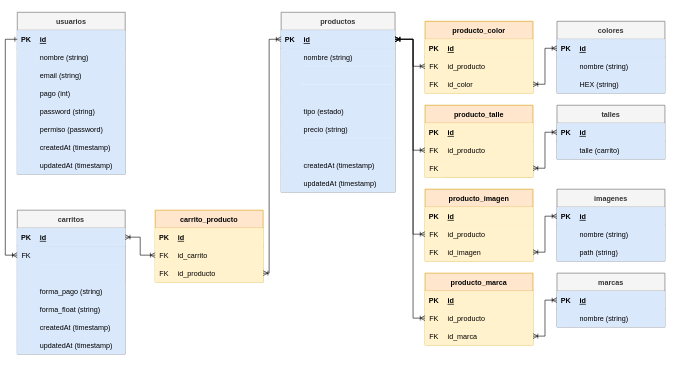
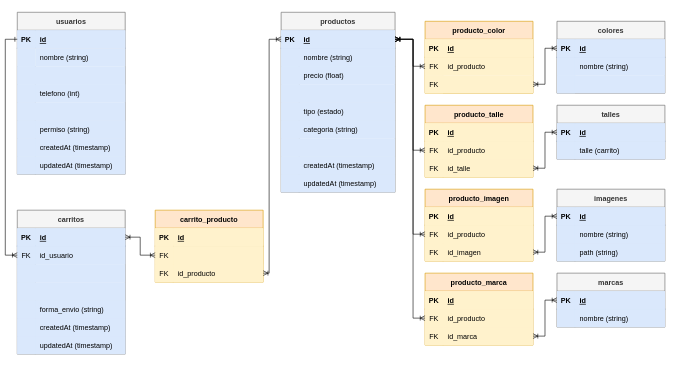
(80, 75) -> none
none -> (347, 75)
(488, 84) -> none
(620, 84) -> none
(58, 94) -> (65, 94)
(80, 111) -> none
(74, 130) -> (69, 130)
(331, 130) -> (337, 130)
none -> (488, 168)
none -> (80, 255)
(218, 255) -> none
(80, 291) -> none
(77, 310) -> (77, 310)
